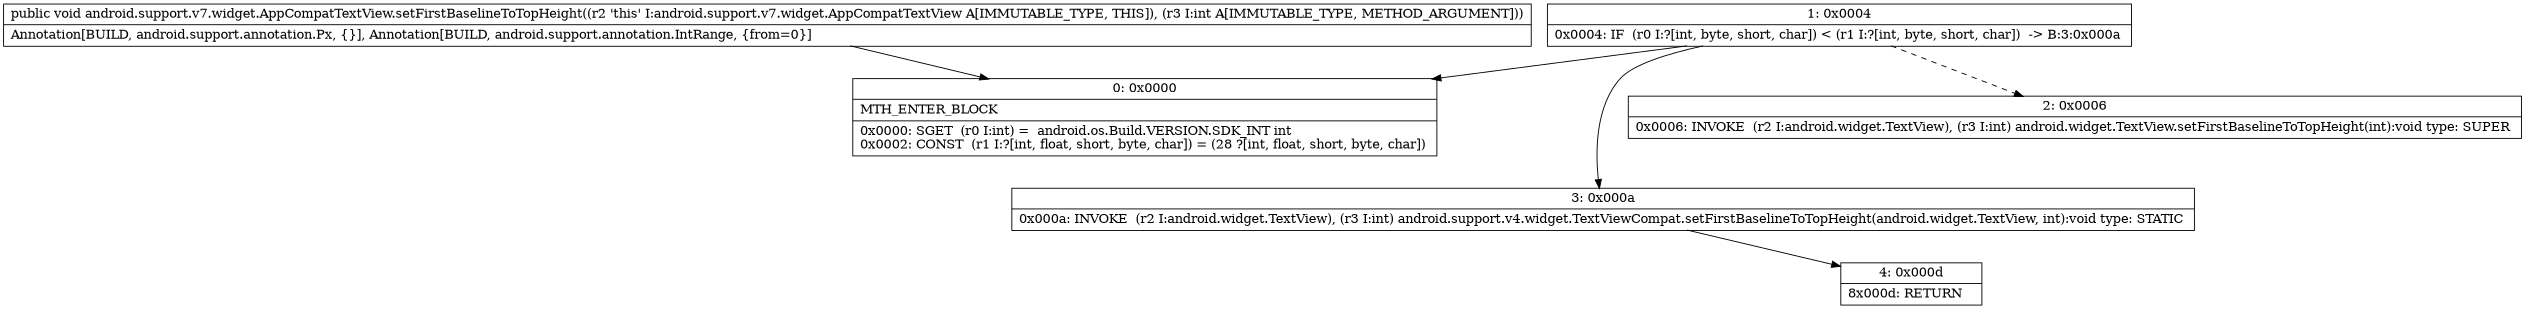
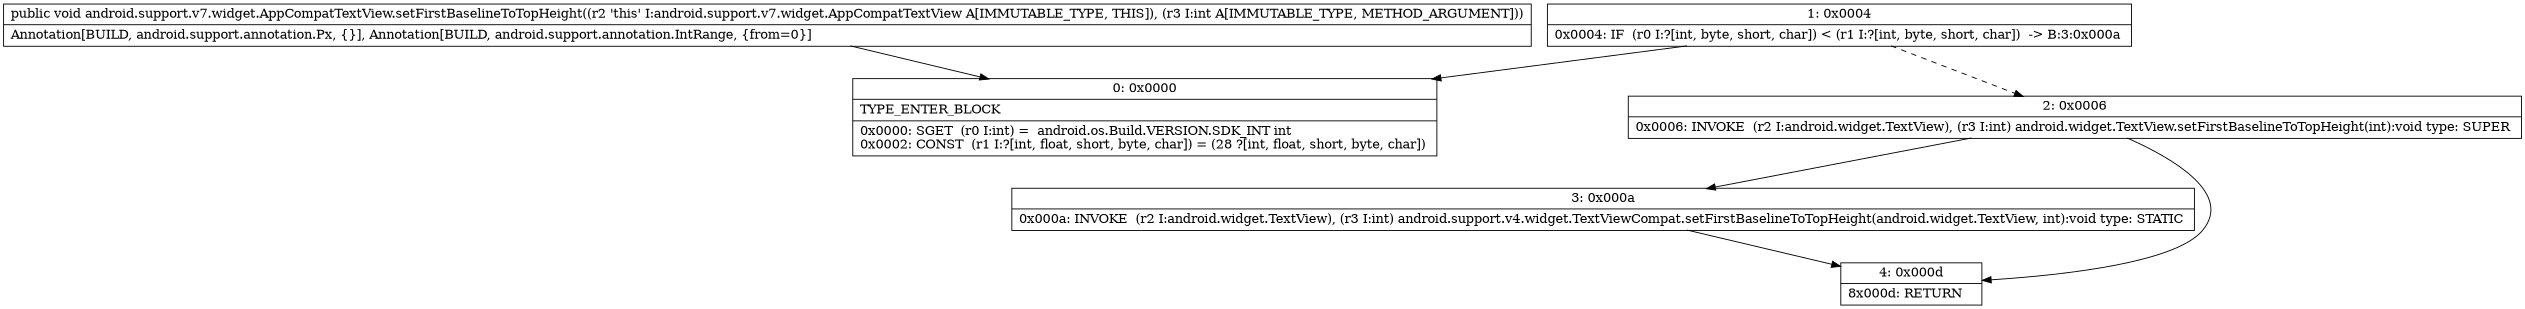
(1616, 85) -> (1843, 163)
(929, 110) -> (931, 110)
none -> (2167, 251)
